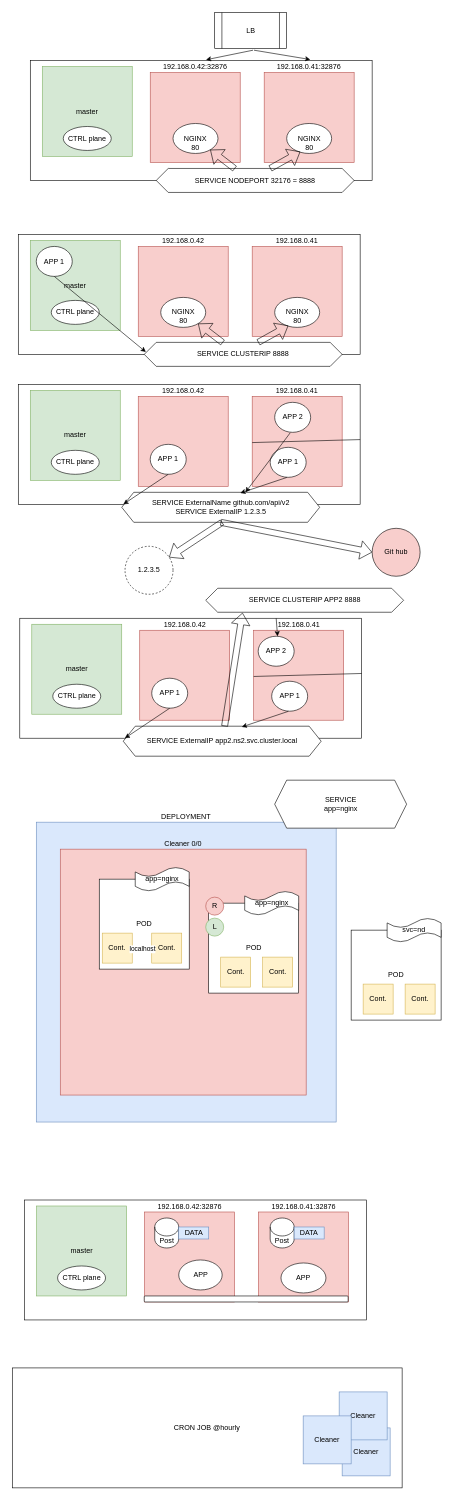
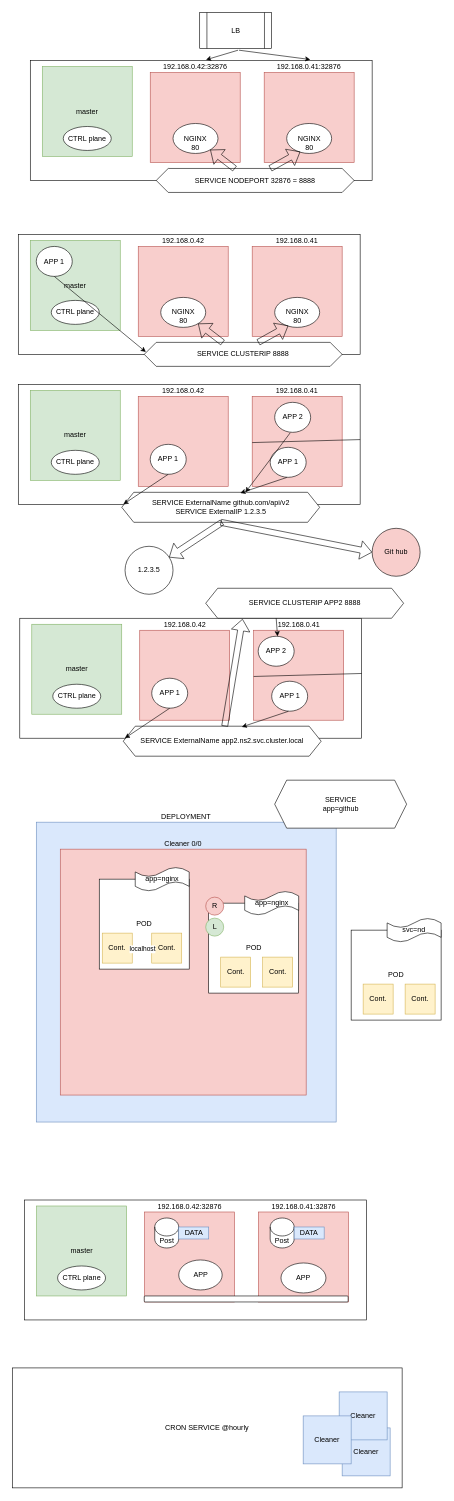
(251, 30) -> (236, 30)
(255, 180) -> (255, 180)
(149, 570) -> (149, 570)
(305, 600) -> (305, 603)
(222, 741) -> (222, 741)
(341, 804) -> (341, 804)
(207, 1428) -> (207, 1428)
